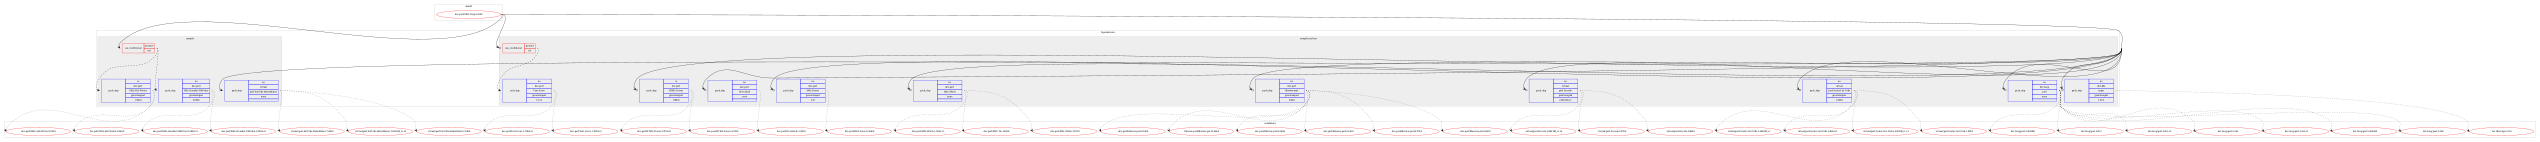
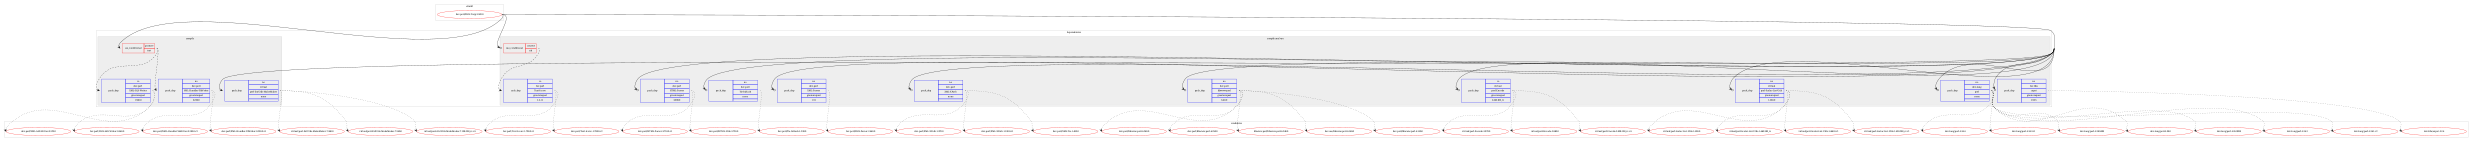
(381, 131) -> (449, 131)
(723, 131) -> (724, 131)
(1270, 131) -> (1339, 131)
(1407, 131) -> none
